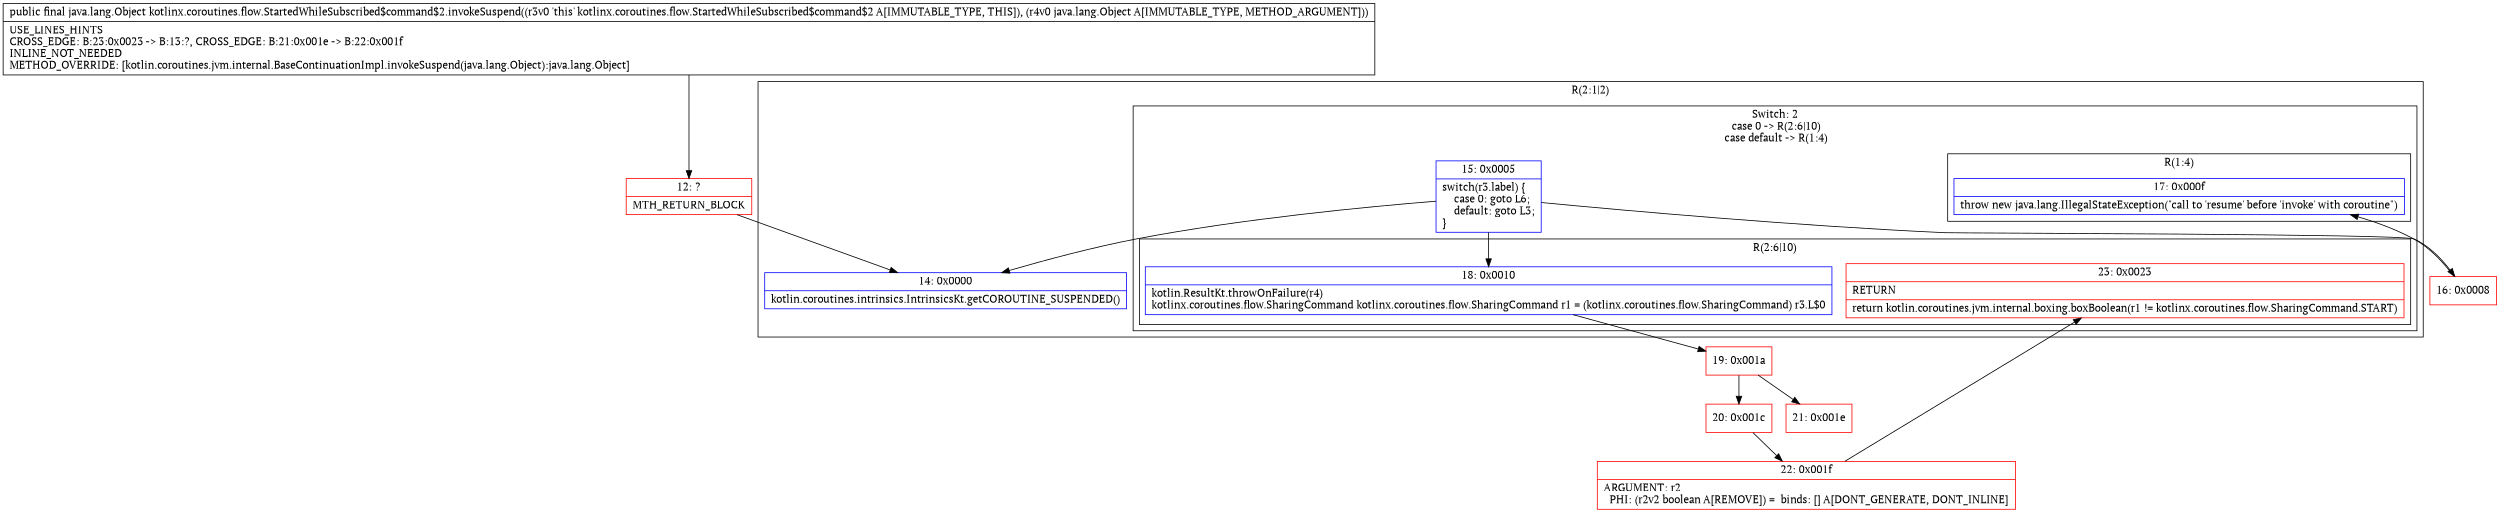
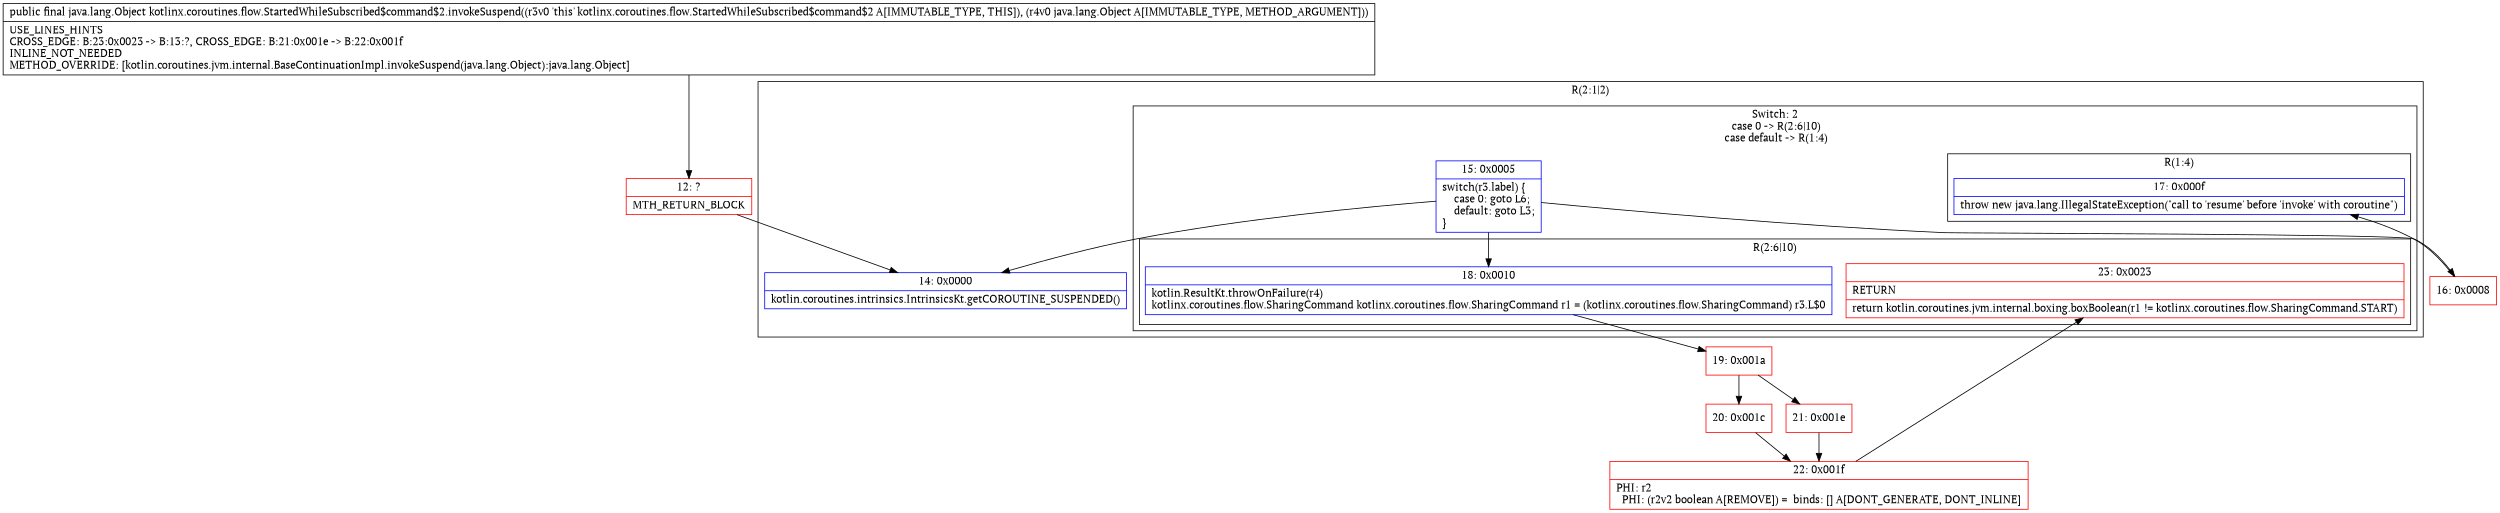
none -> (1819, 443)
(1644, 488) -> (1635, 488)
